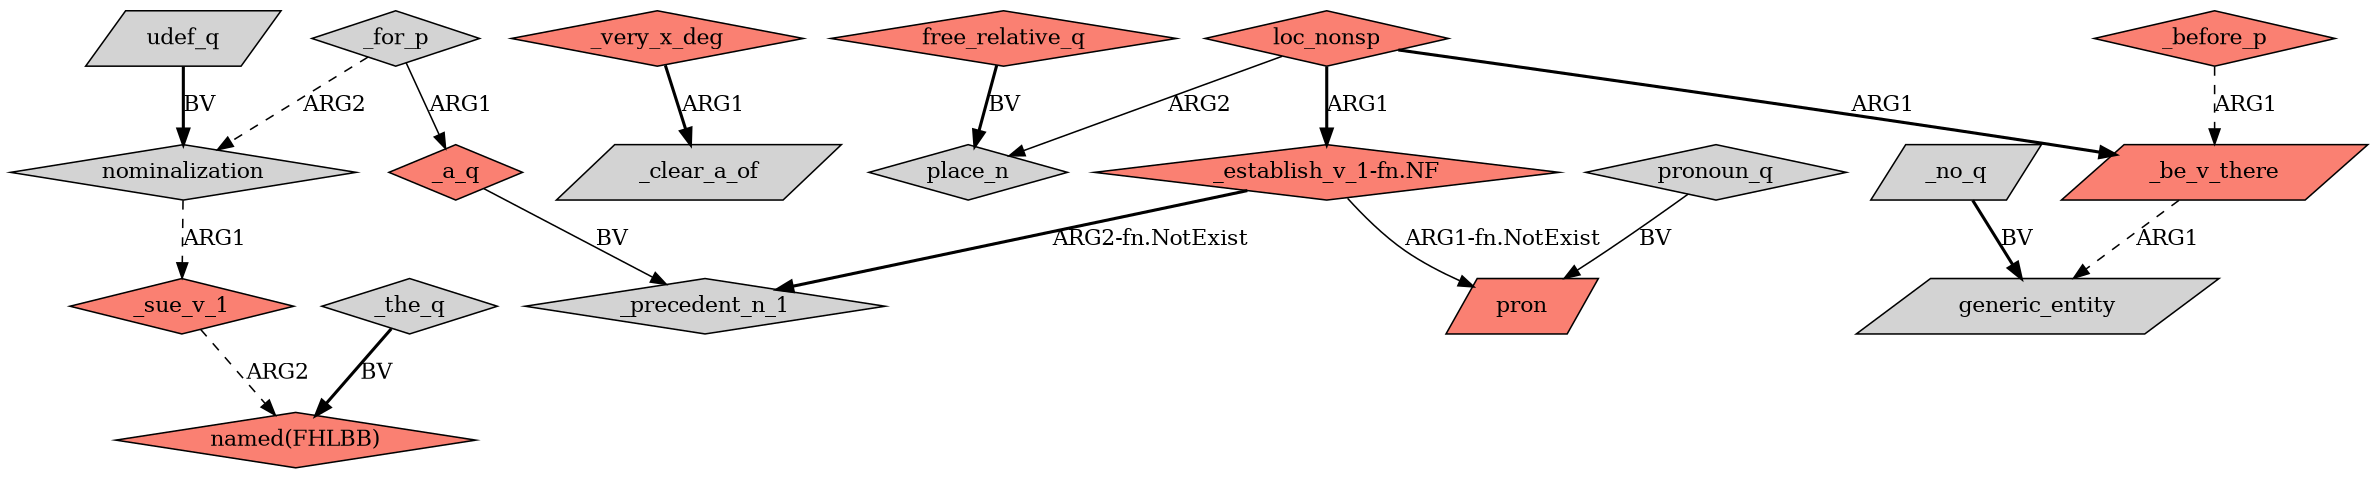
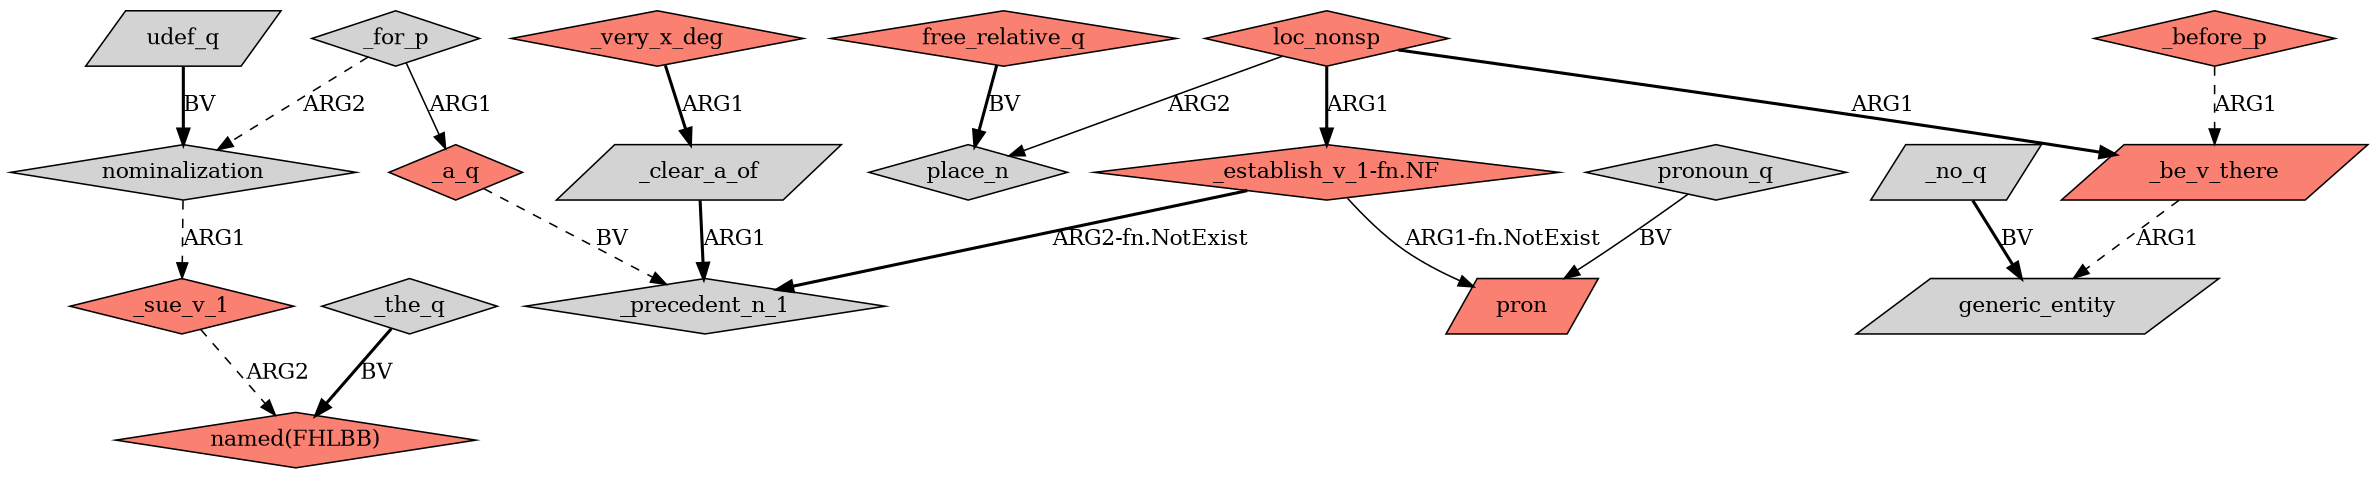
none -> (702, 232)
(568, 233) -> (568, 233)
